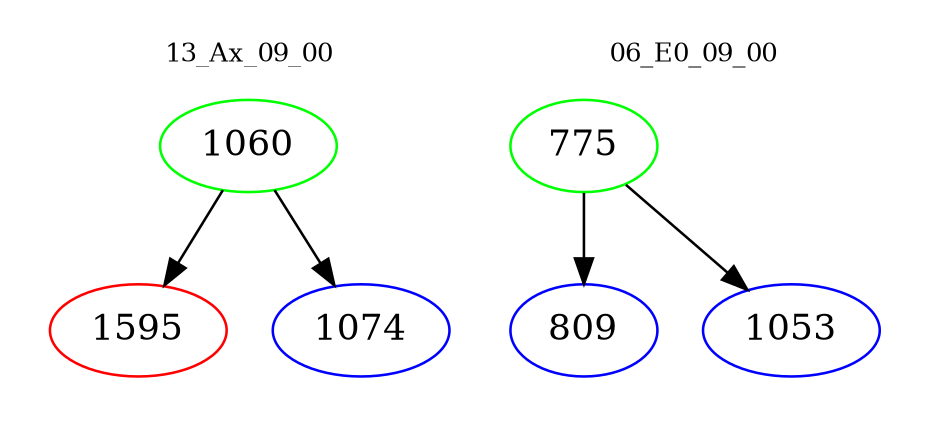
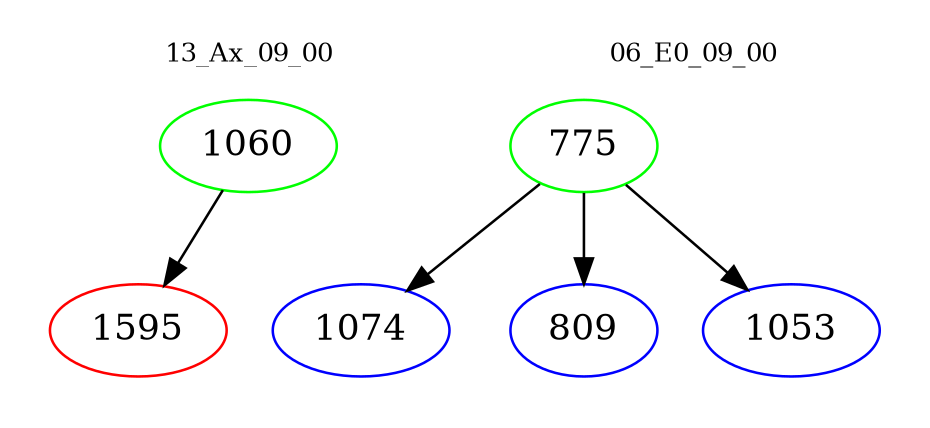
(297, 227) -> (506, 211)
